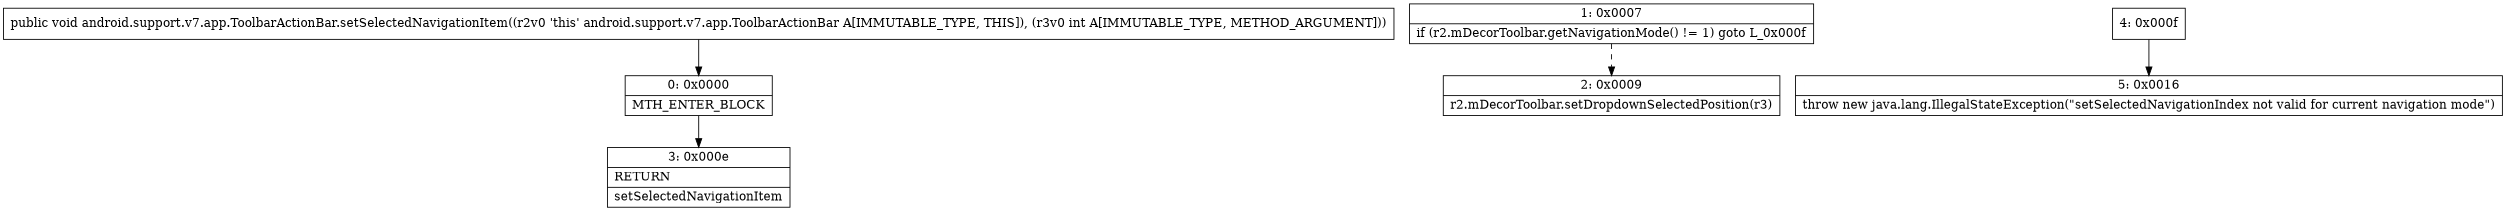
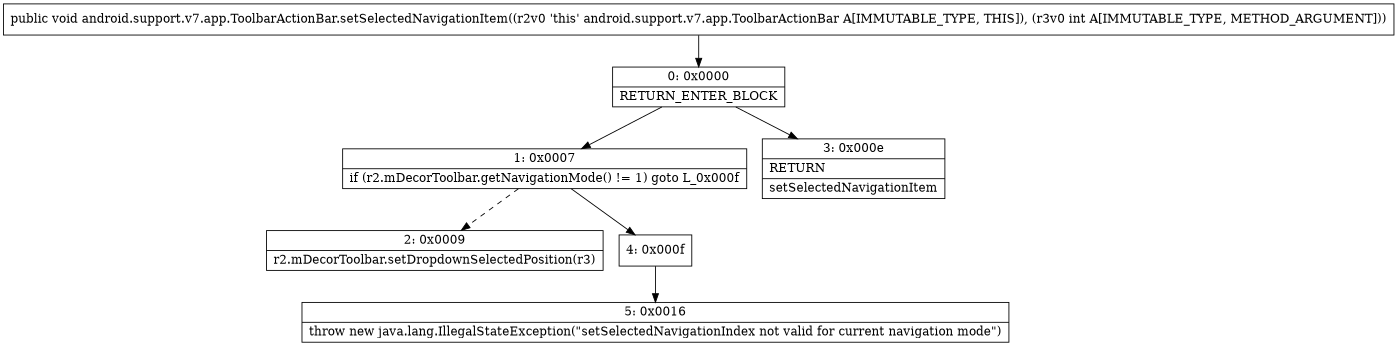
(699, 105) -> (699, 96)
none -> (626, 126)
none -> (600, 209)
